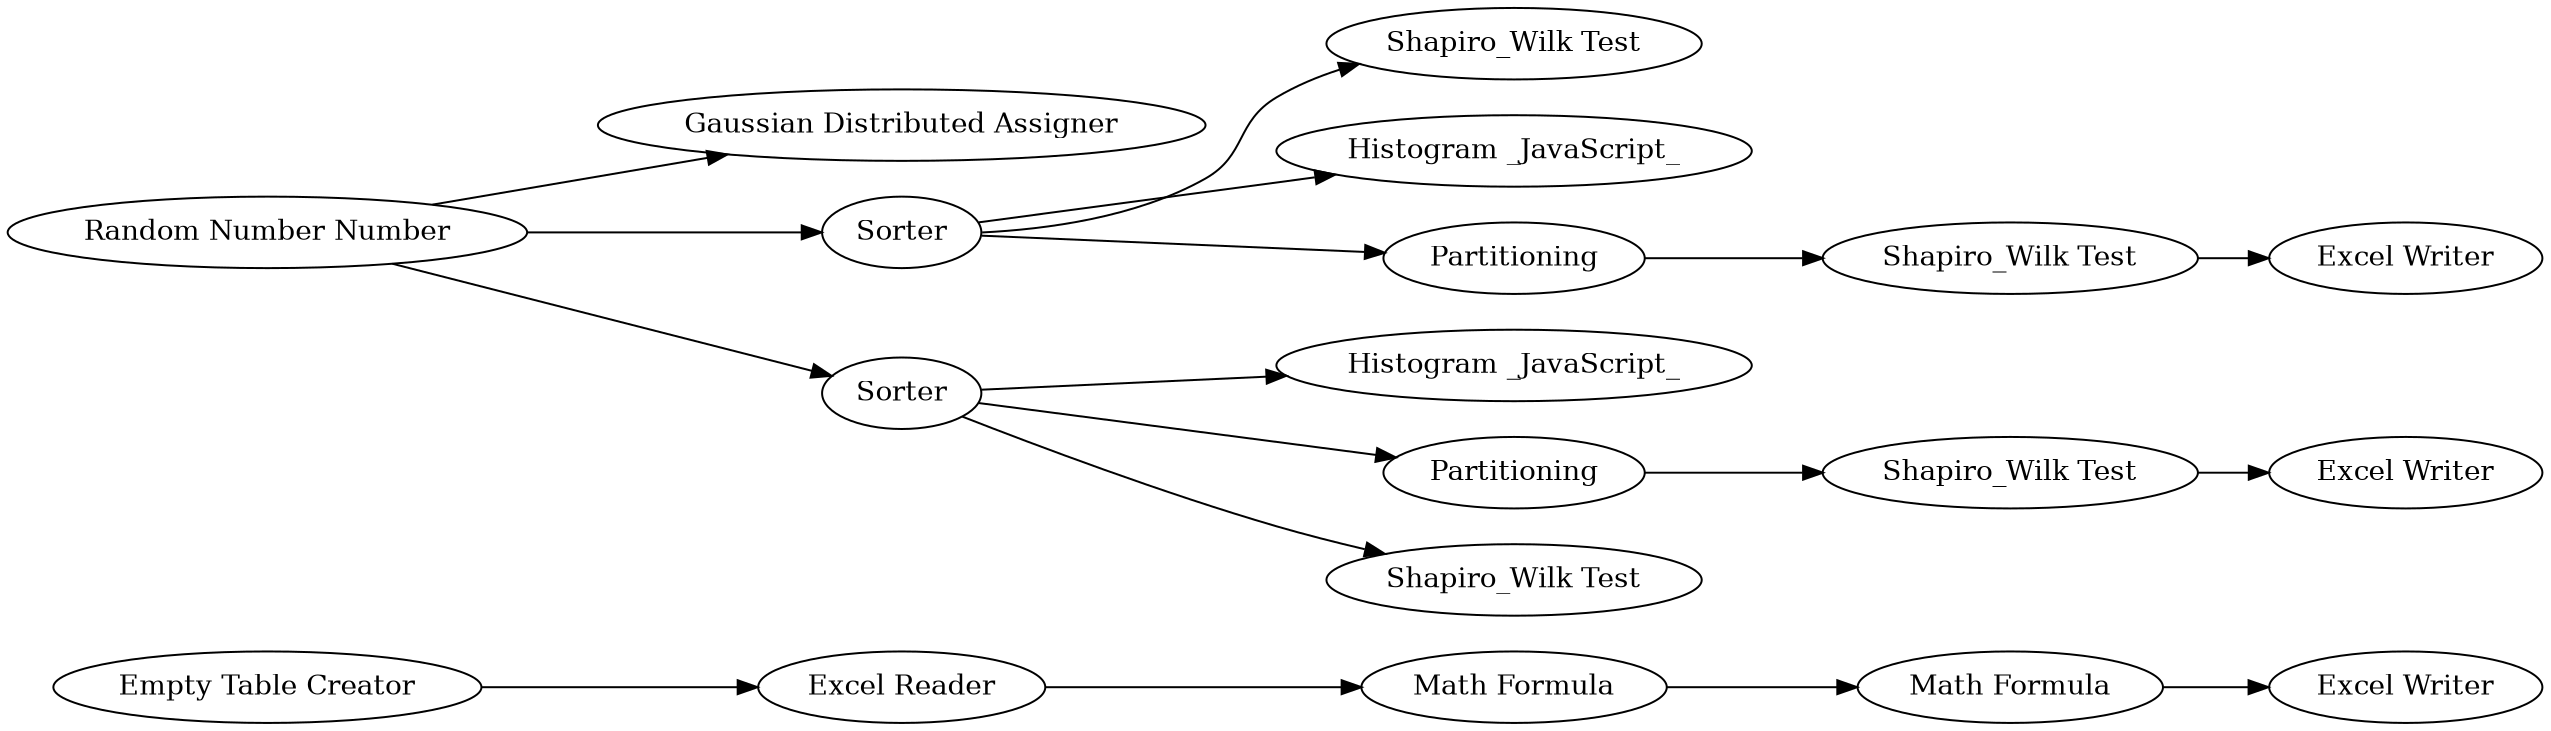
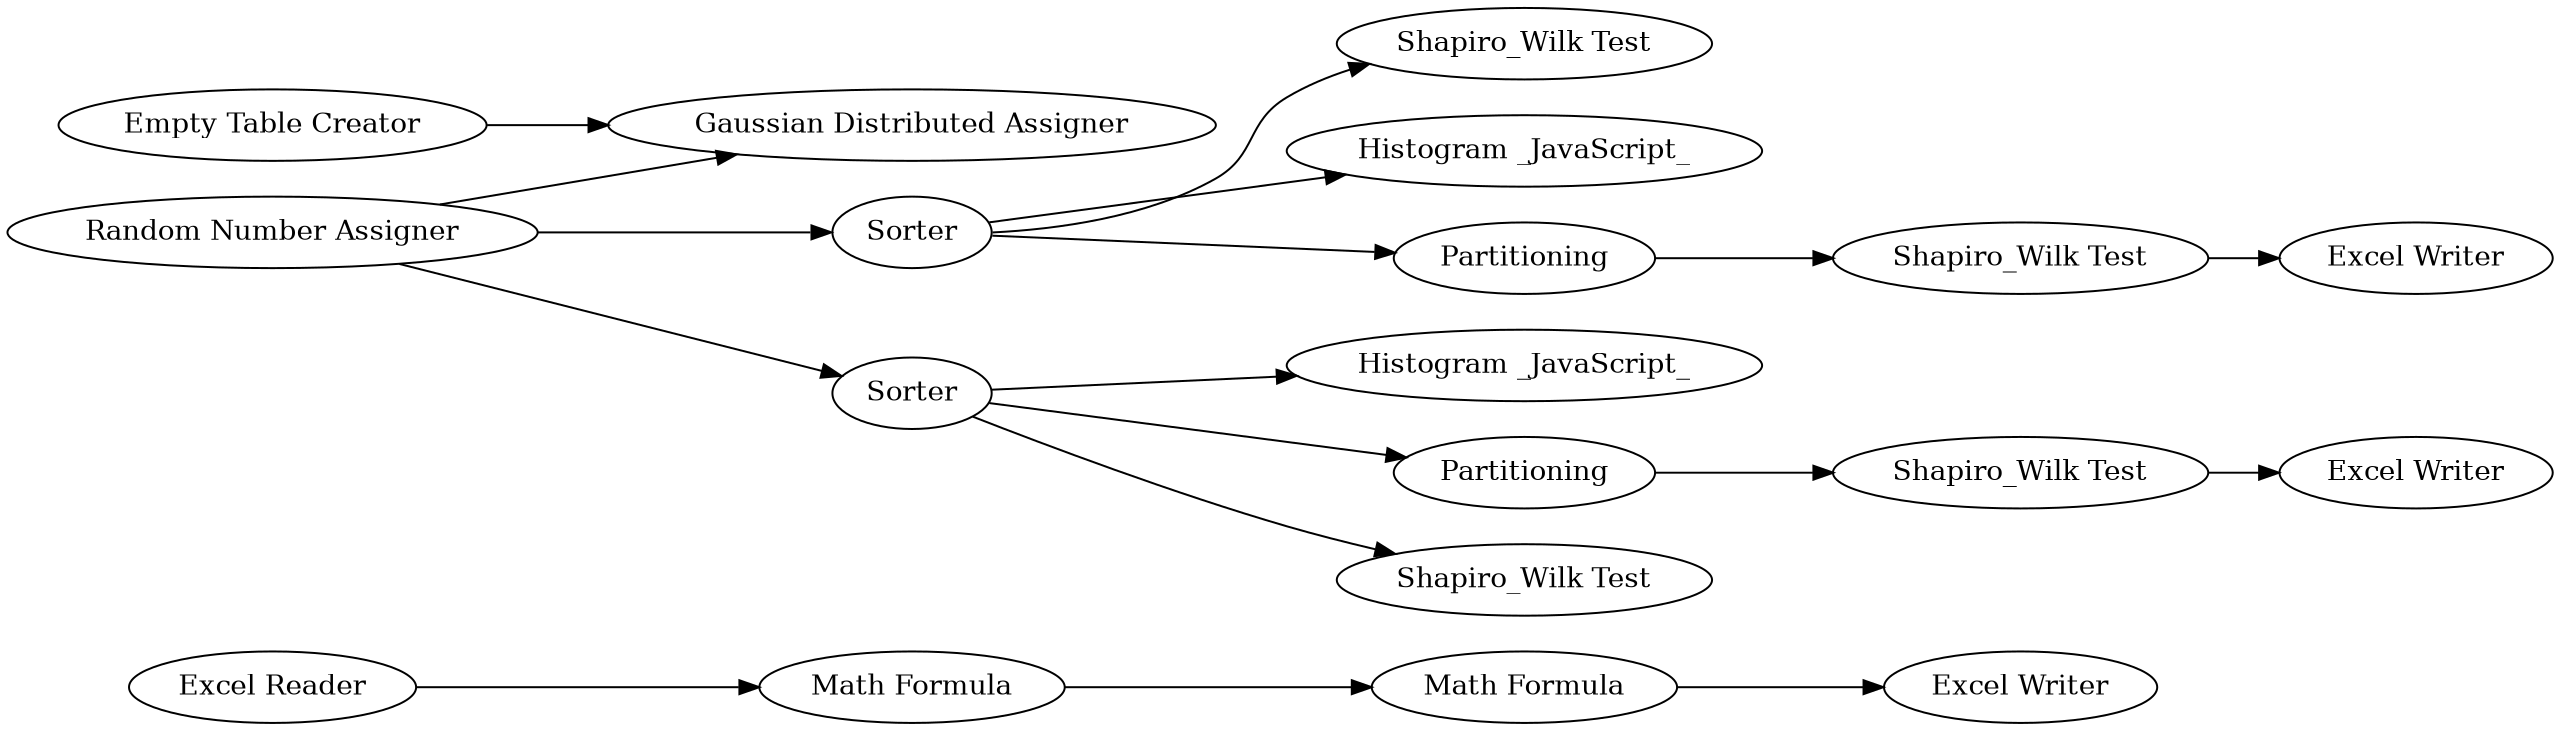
(267, 232) -> (273, 232)
(610, 687) -> (538, 125)
